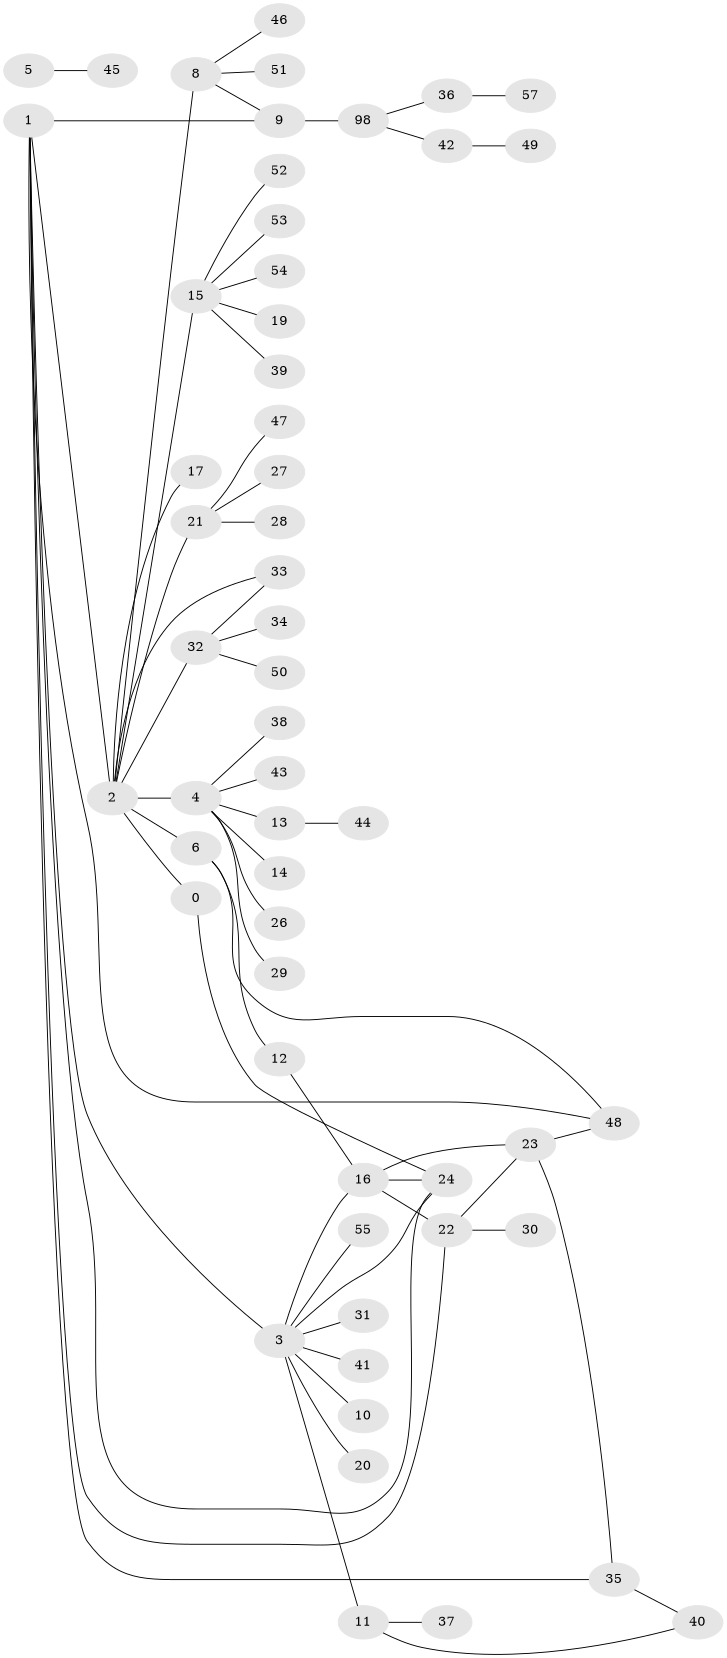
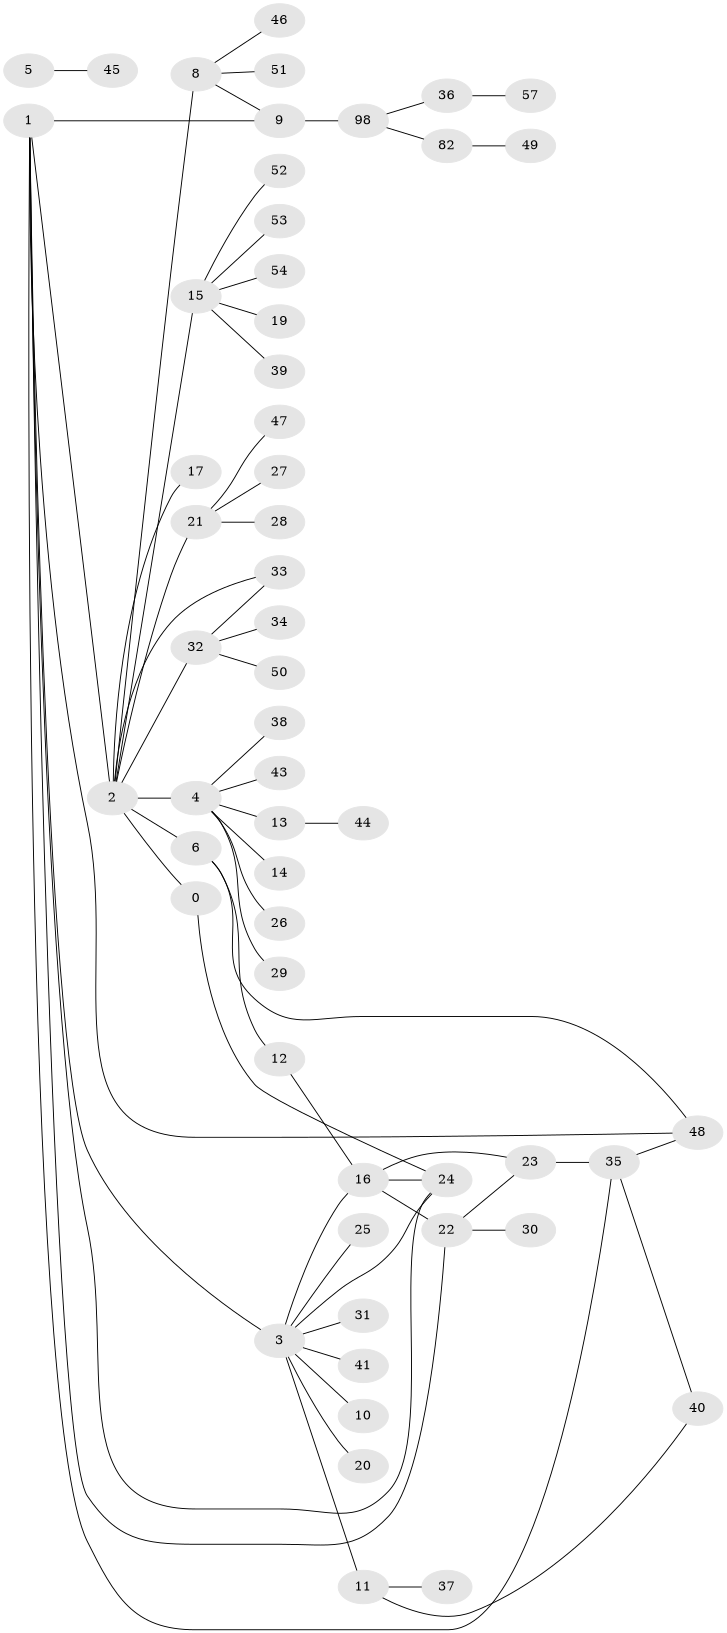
(447, 146) -> (447, 146)
(572, 1134) -> (656, 1147)
(363, 1230) -> (363, 1230)
